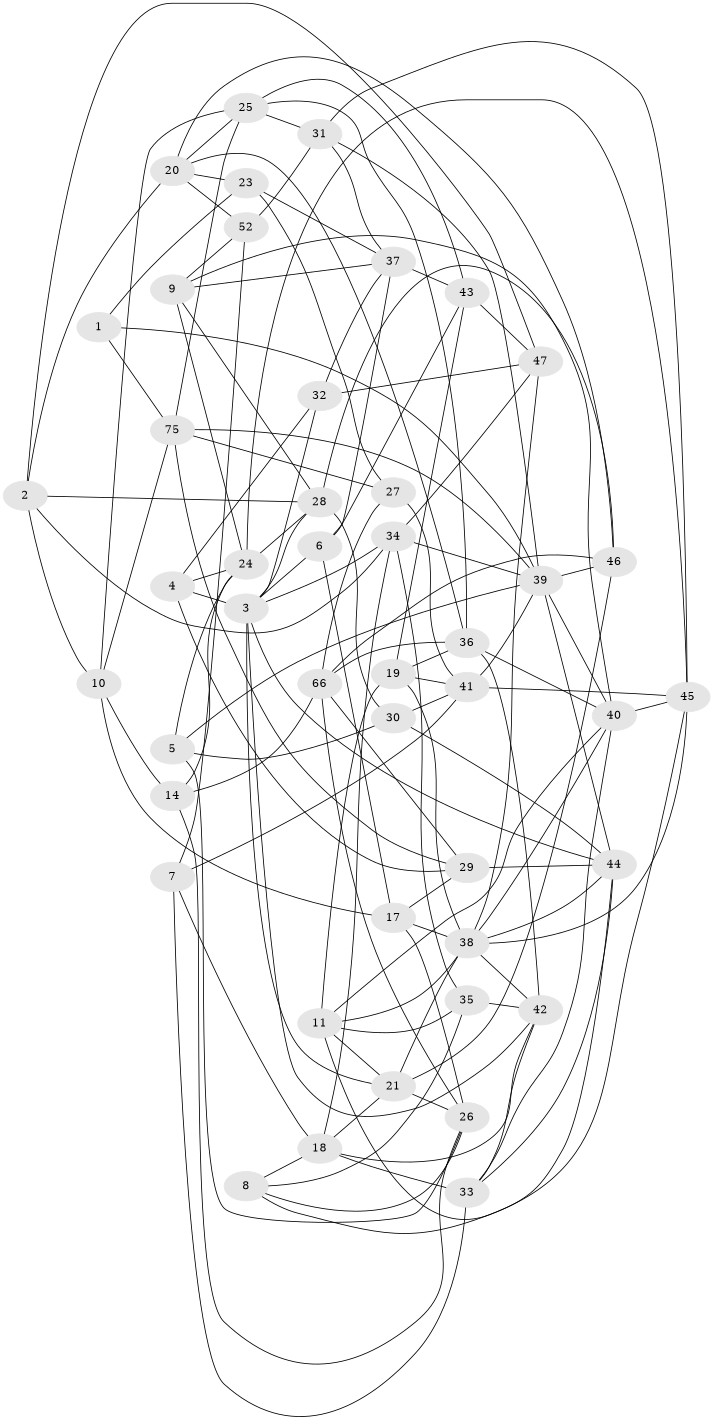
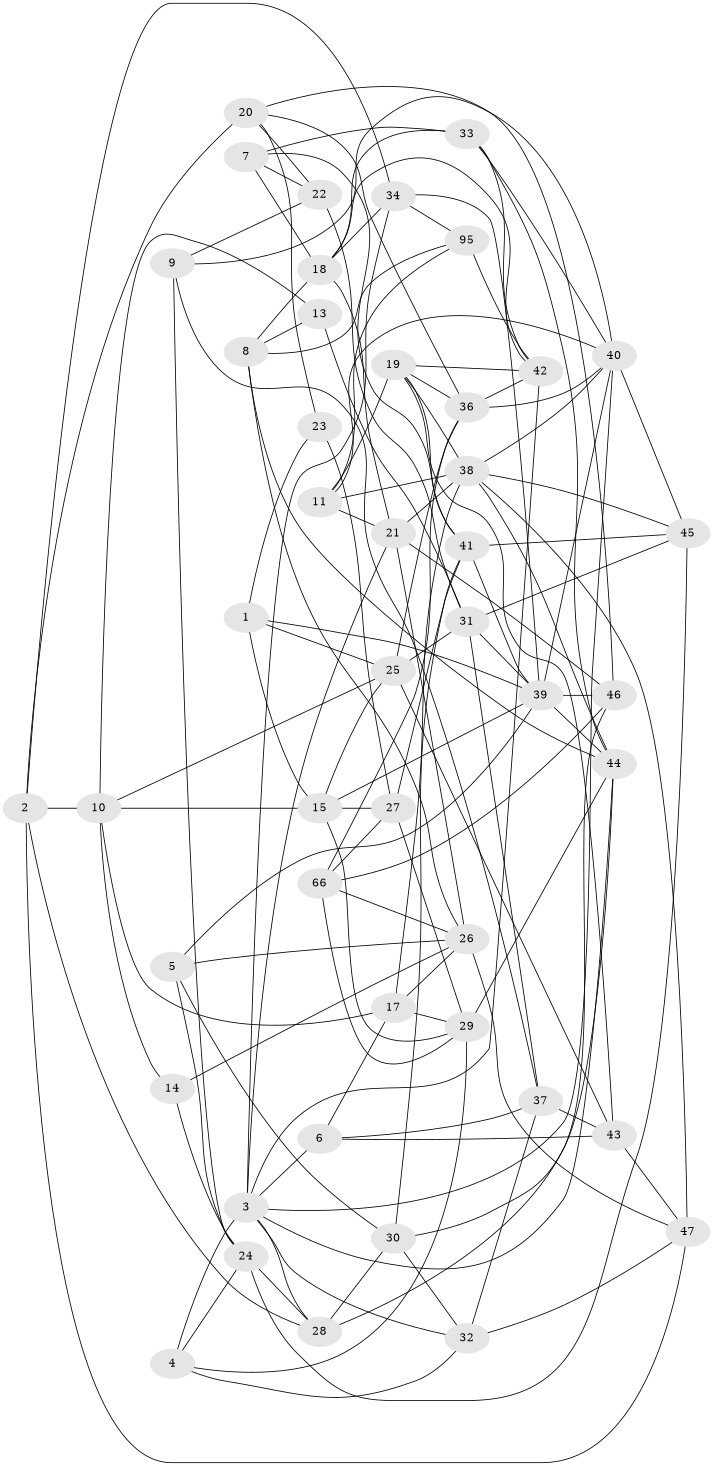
(209, 139) -> (320, 644)
(246, 227) -> (320, 195)
(328, 227) -> none
none -> (320, 314)
(246, 396) -> none
(173, 430) -> (320, 808)
(470, 451) -> (521, 1125)
(277, 750) -> none
none -> (430, 917)
(504, 977) -> (467, 368)
(467, 1001) -> (467, 241)
(594, 1116) -> none
none -> (564, 1119)
none -> (430, 1288)
